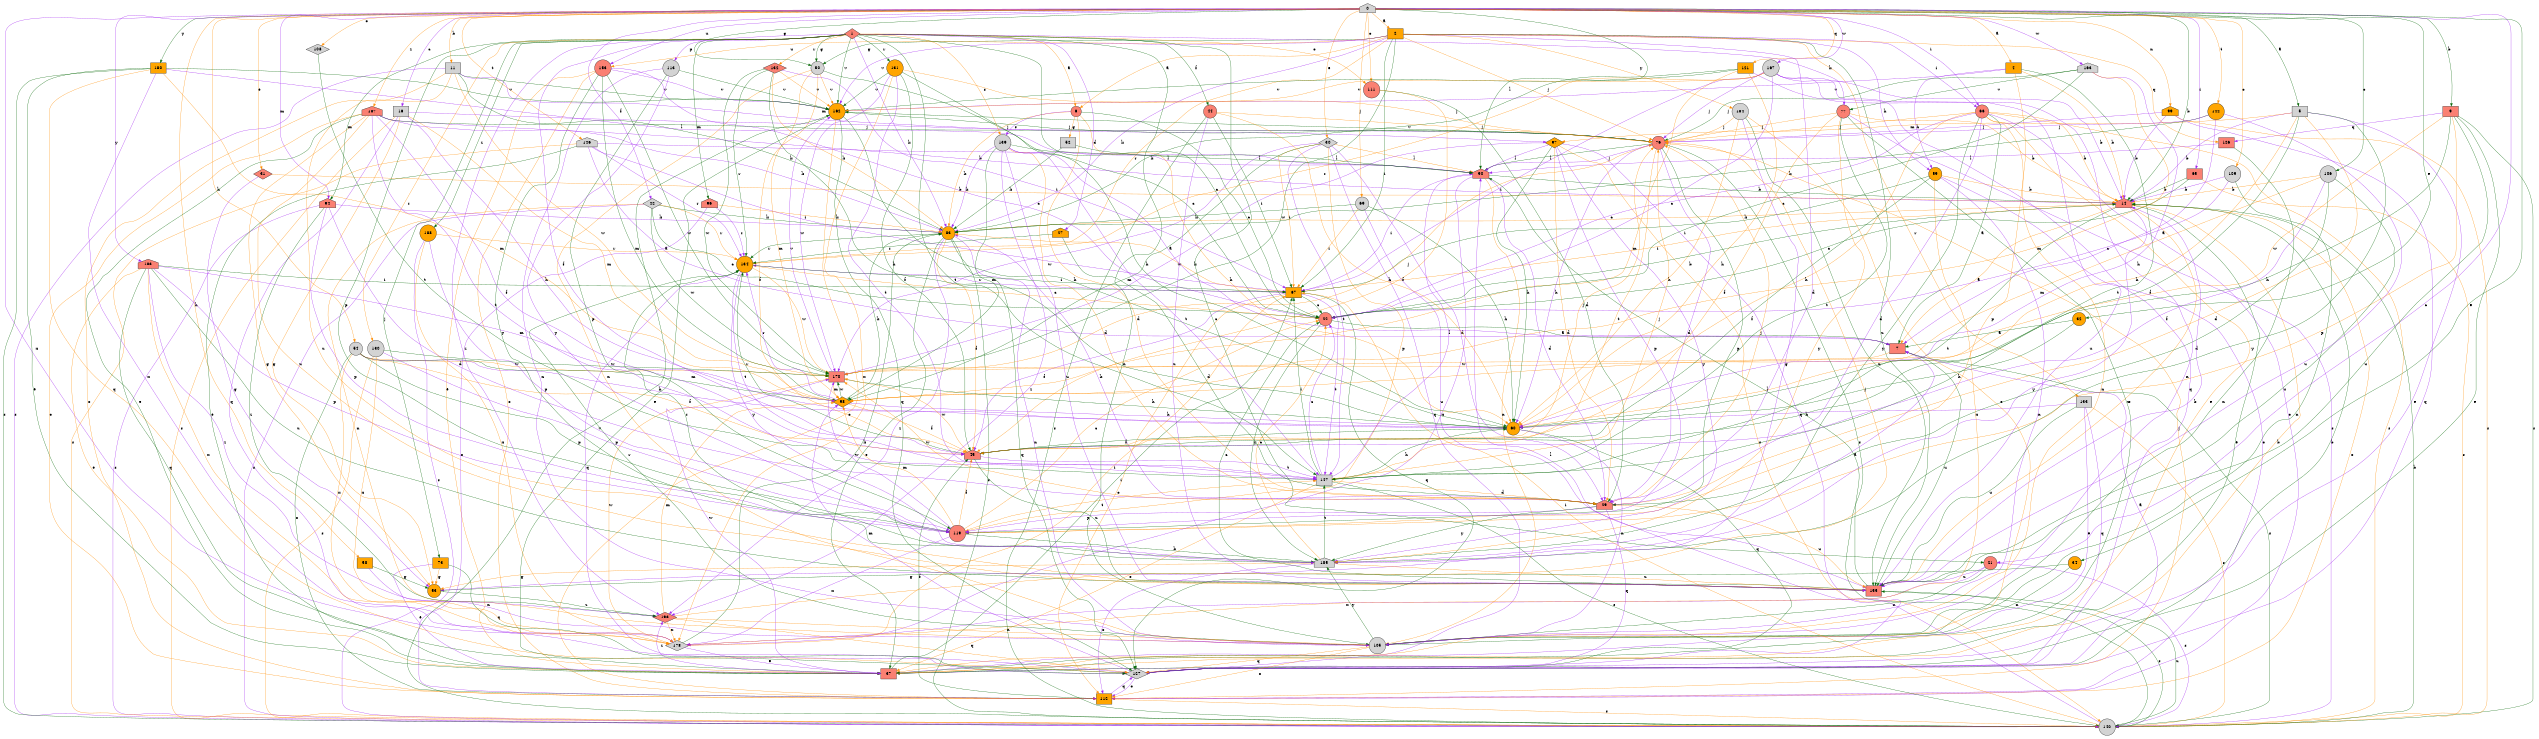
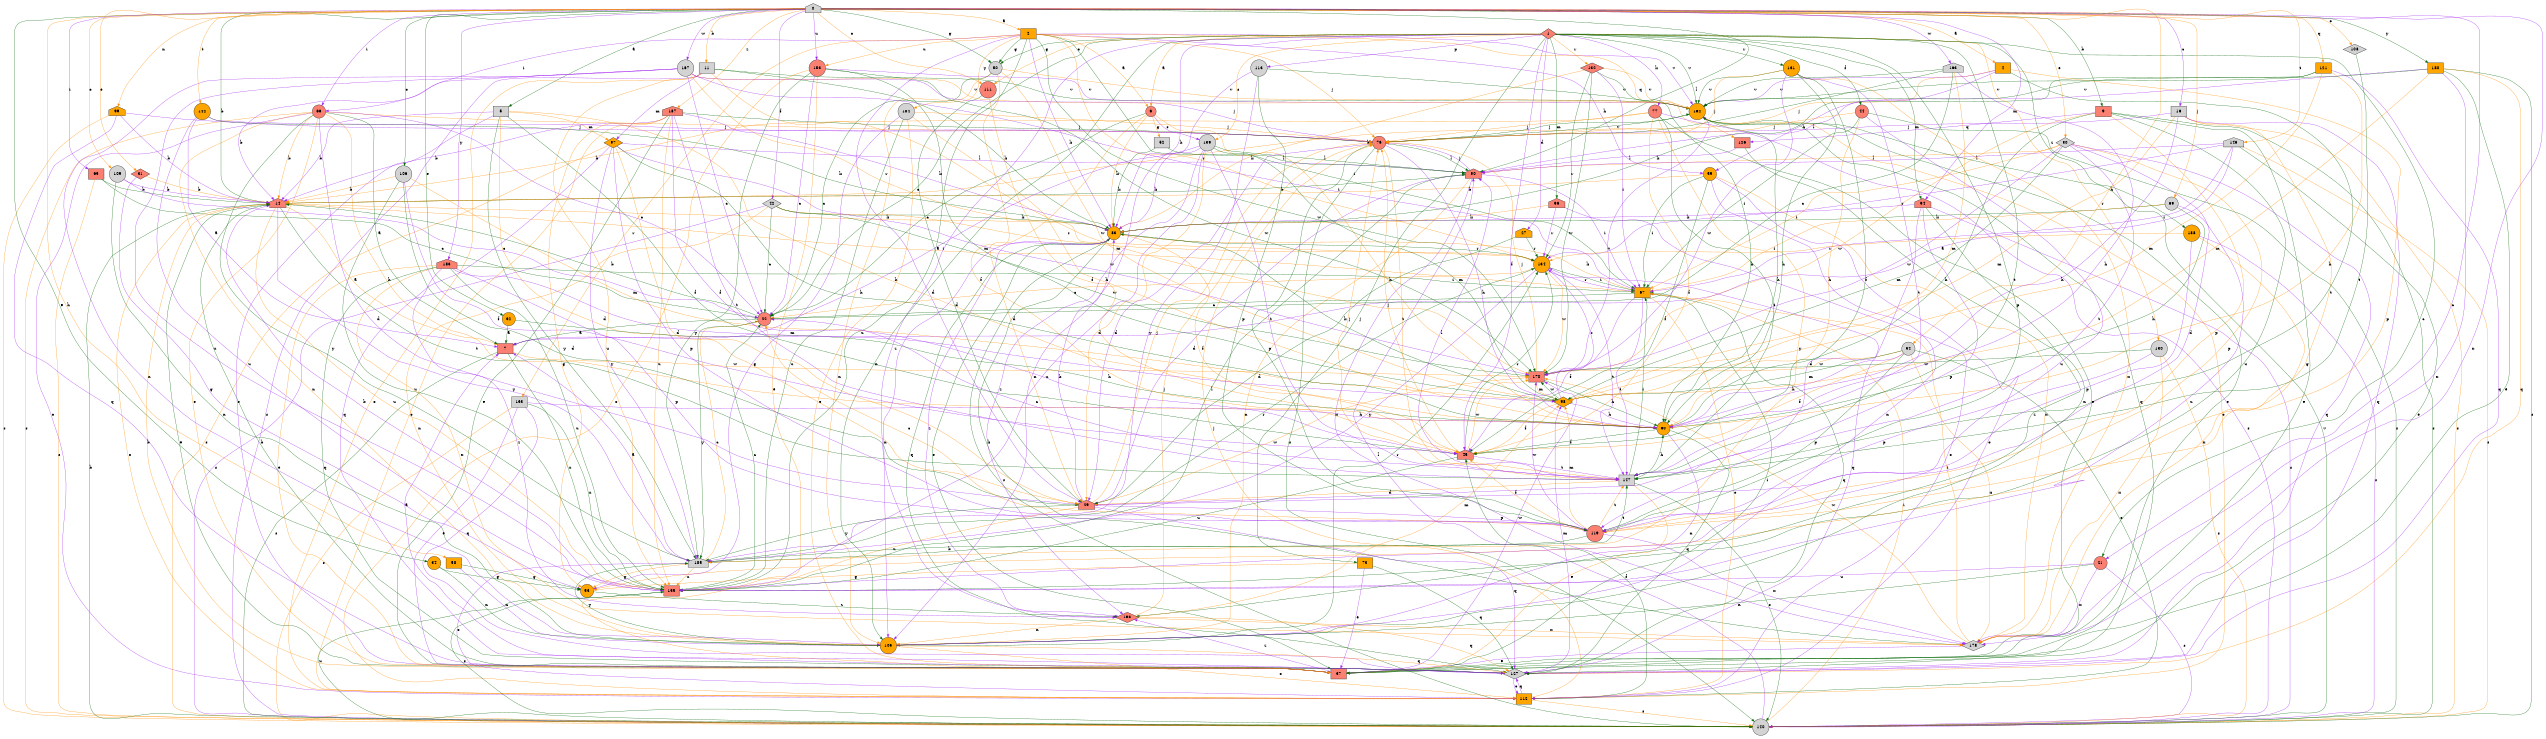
(1970, 87) -> (1792, 78)
(1377, 646) -> (888, 646)
